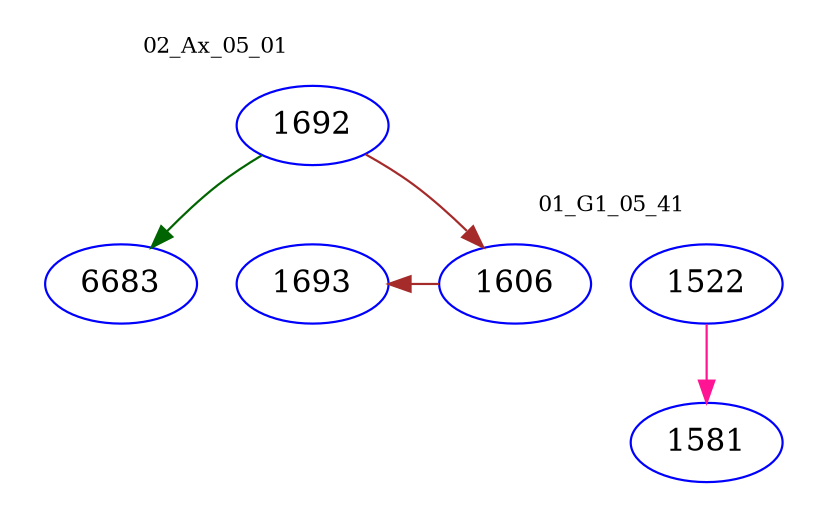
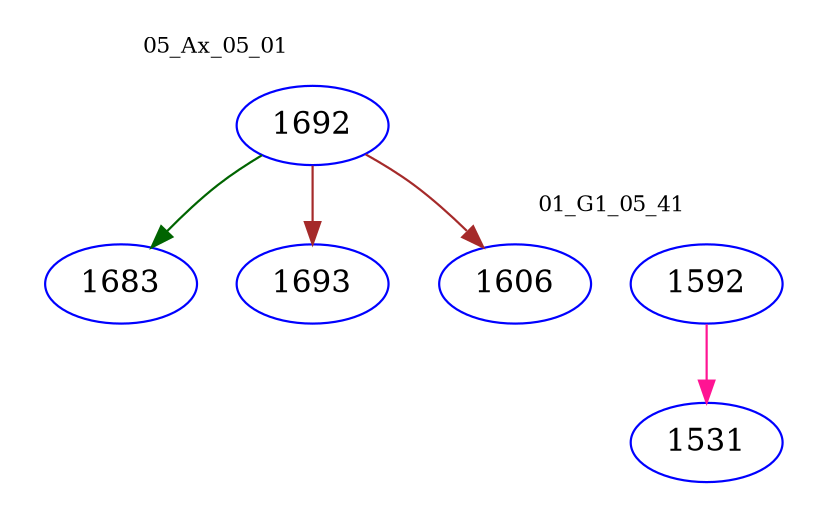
(216, 47) -> (216, 47)
(121, 284) -> (121, 284)
(425, 284) -> (313, 194)
(707, 284) -> (707, 284)
(707, 442) -> (707, 442)
